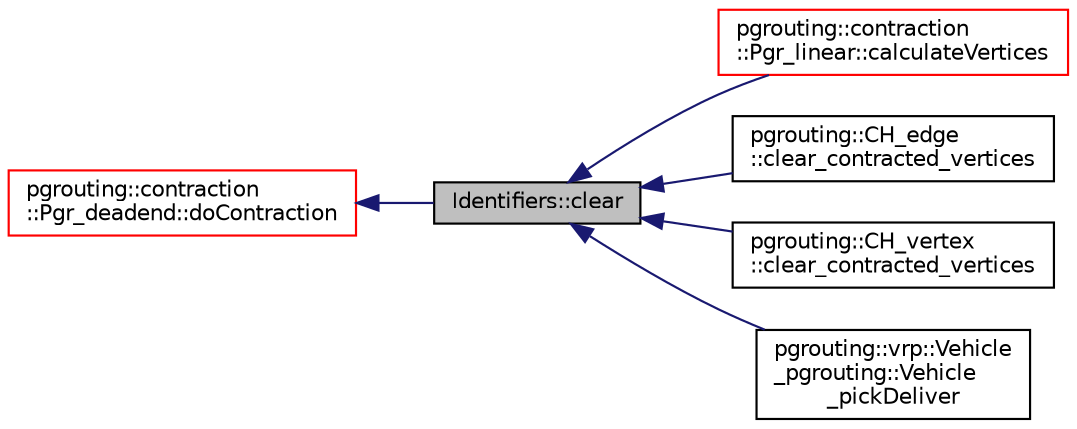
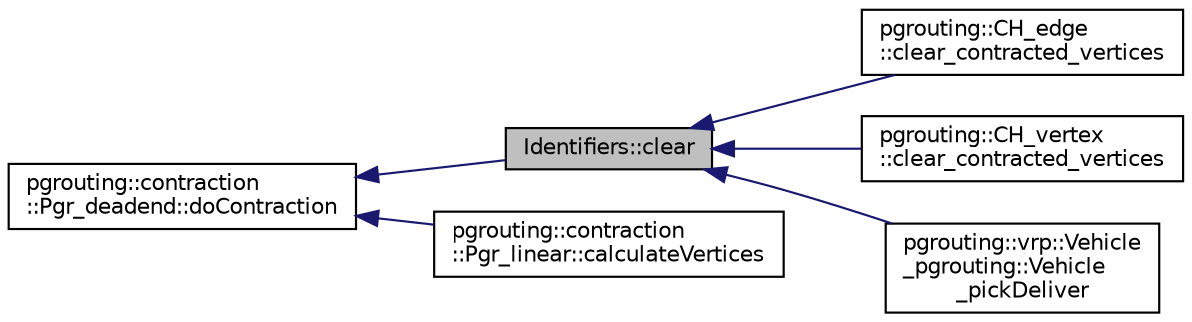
(893, 42) -> (609, 244)
(675, 116) -> (406, 222)
(182, 203) -> (182, 196)
